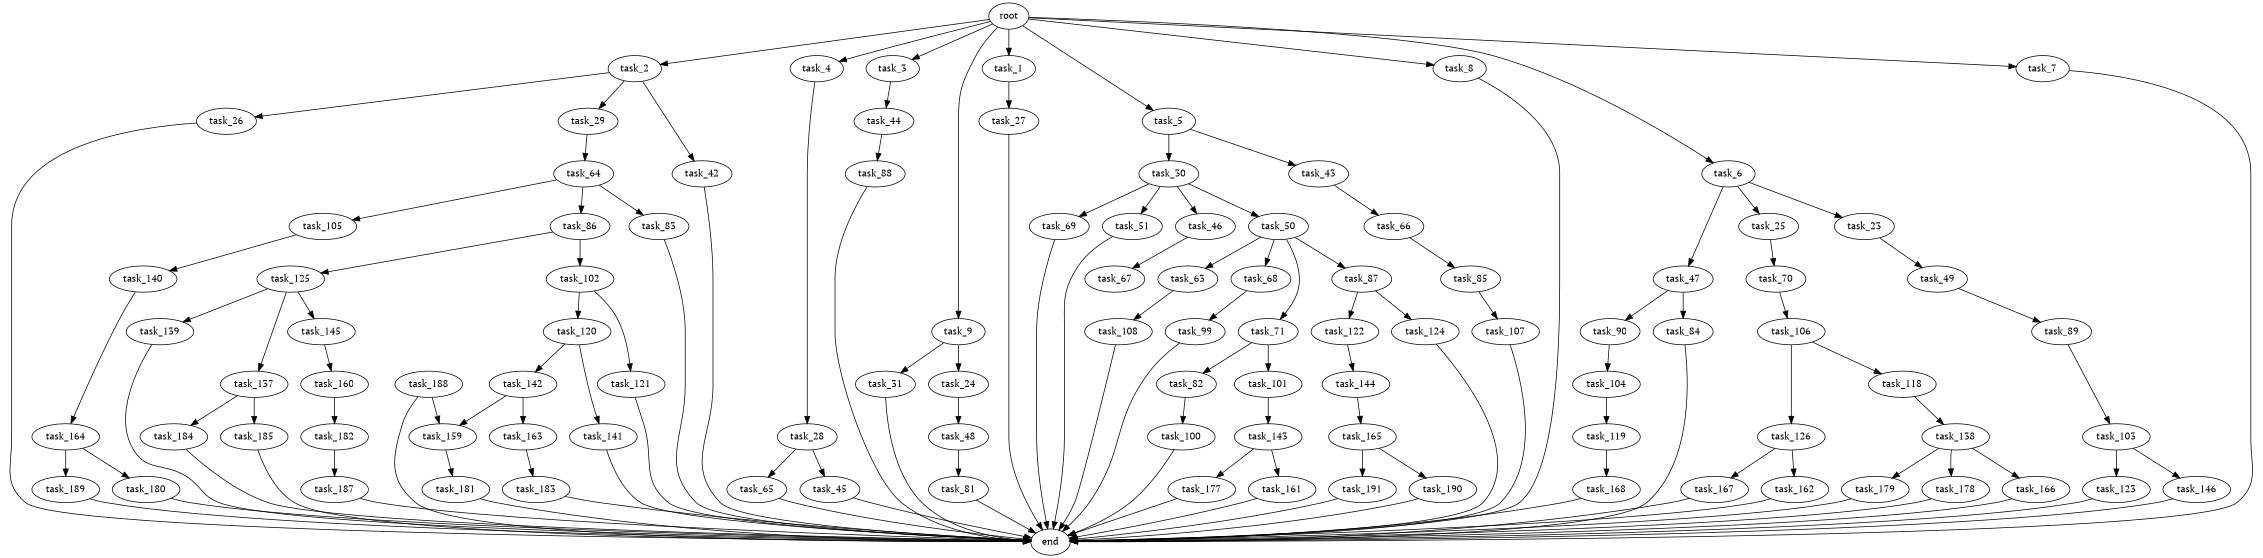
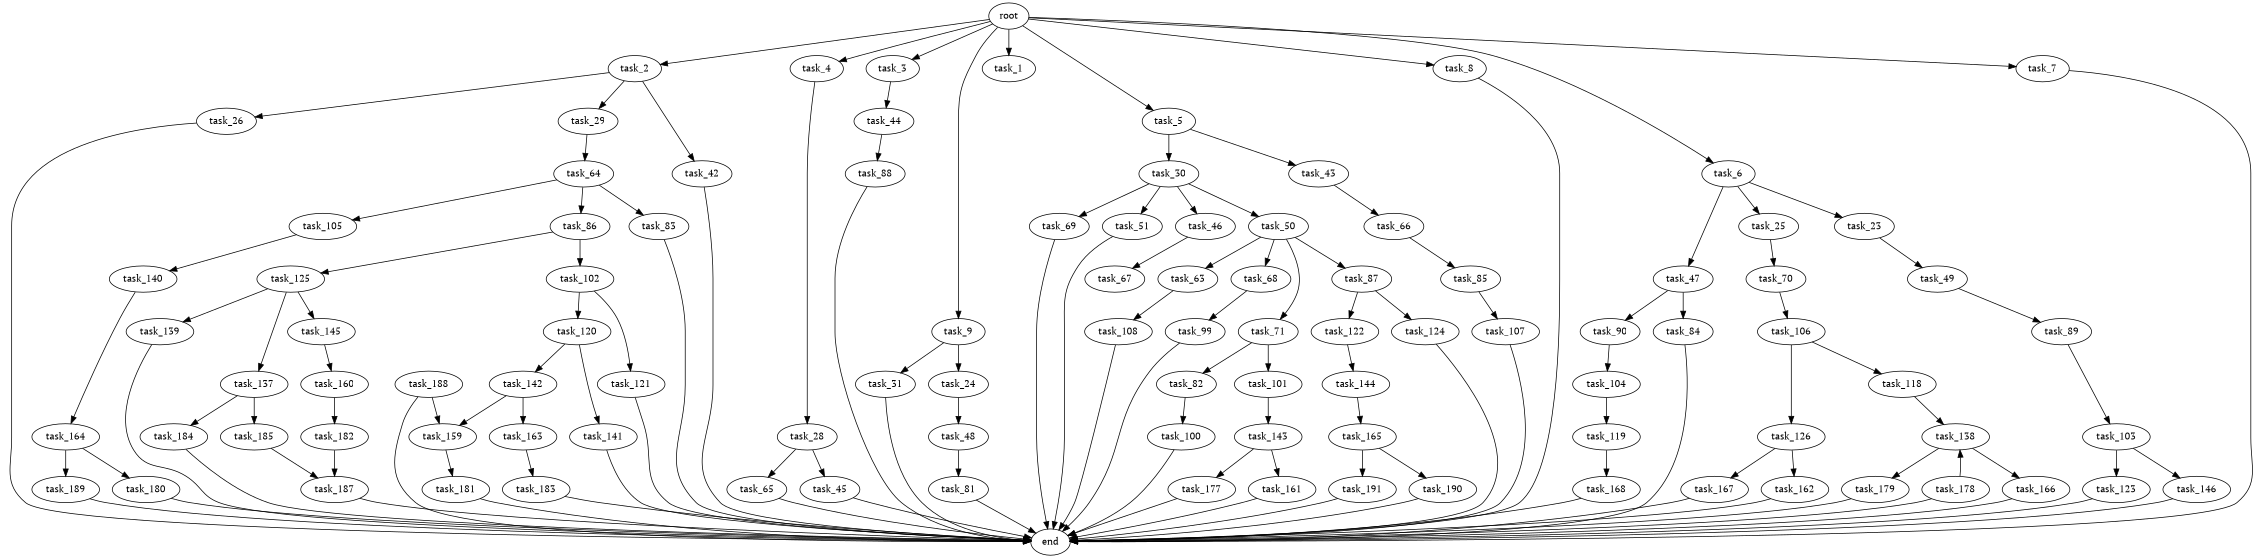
(1009, 121) -> none
(1951, 459) -> (1961, 467)
(625, 536) -> (291, 461)
